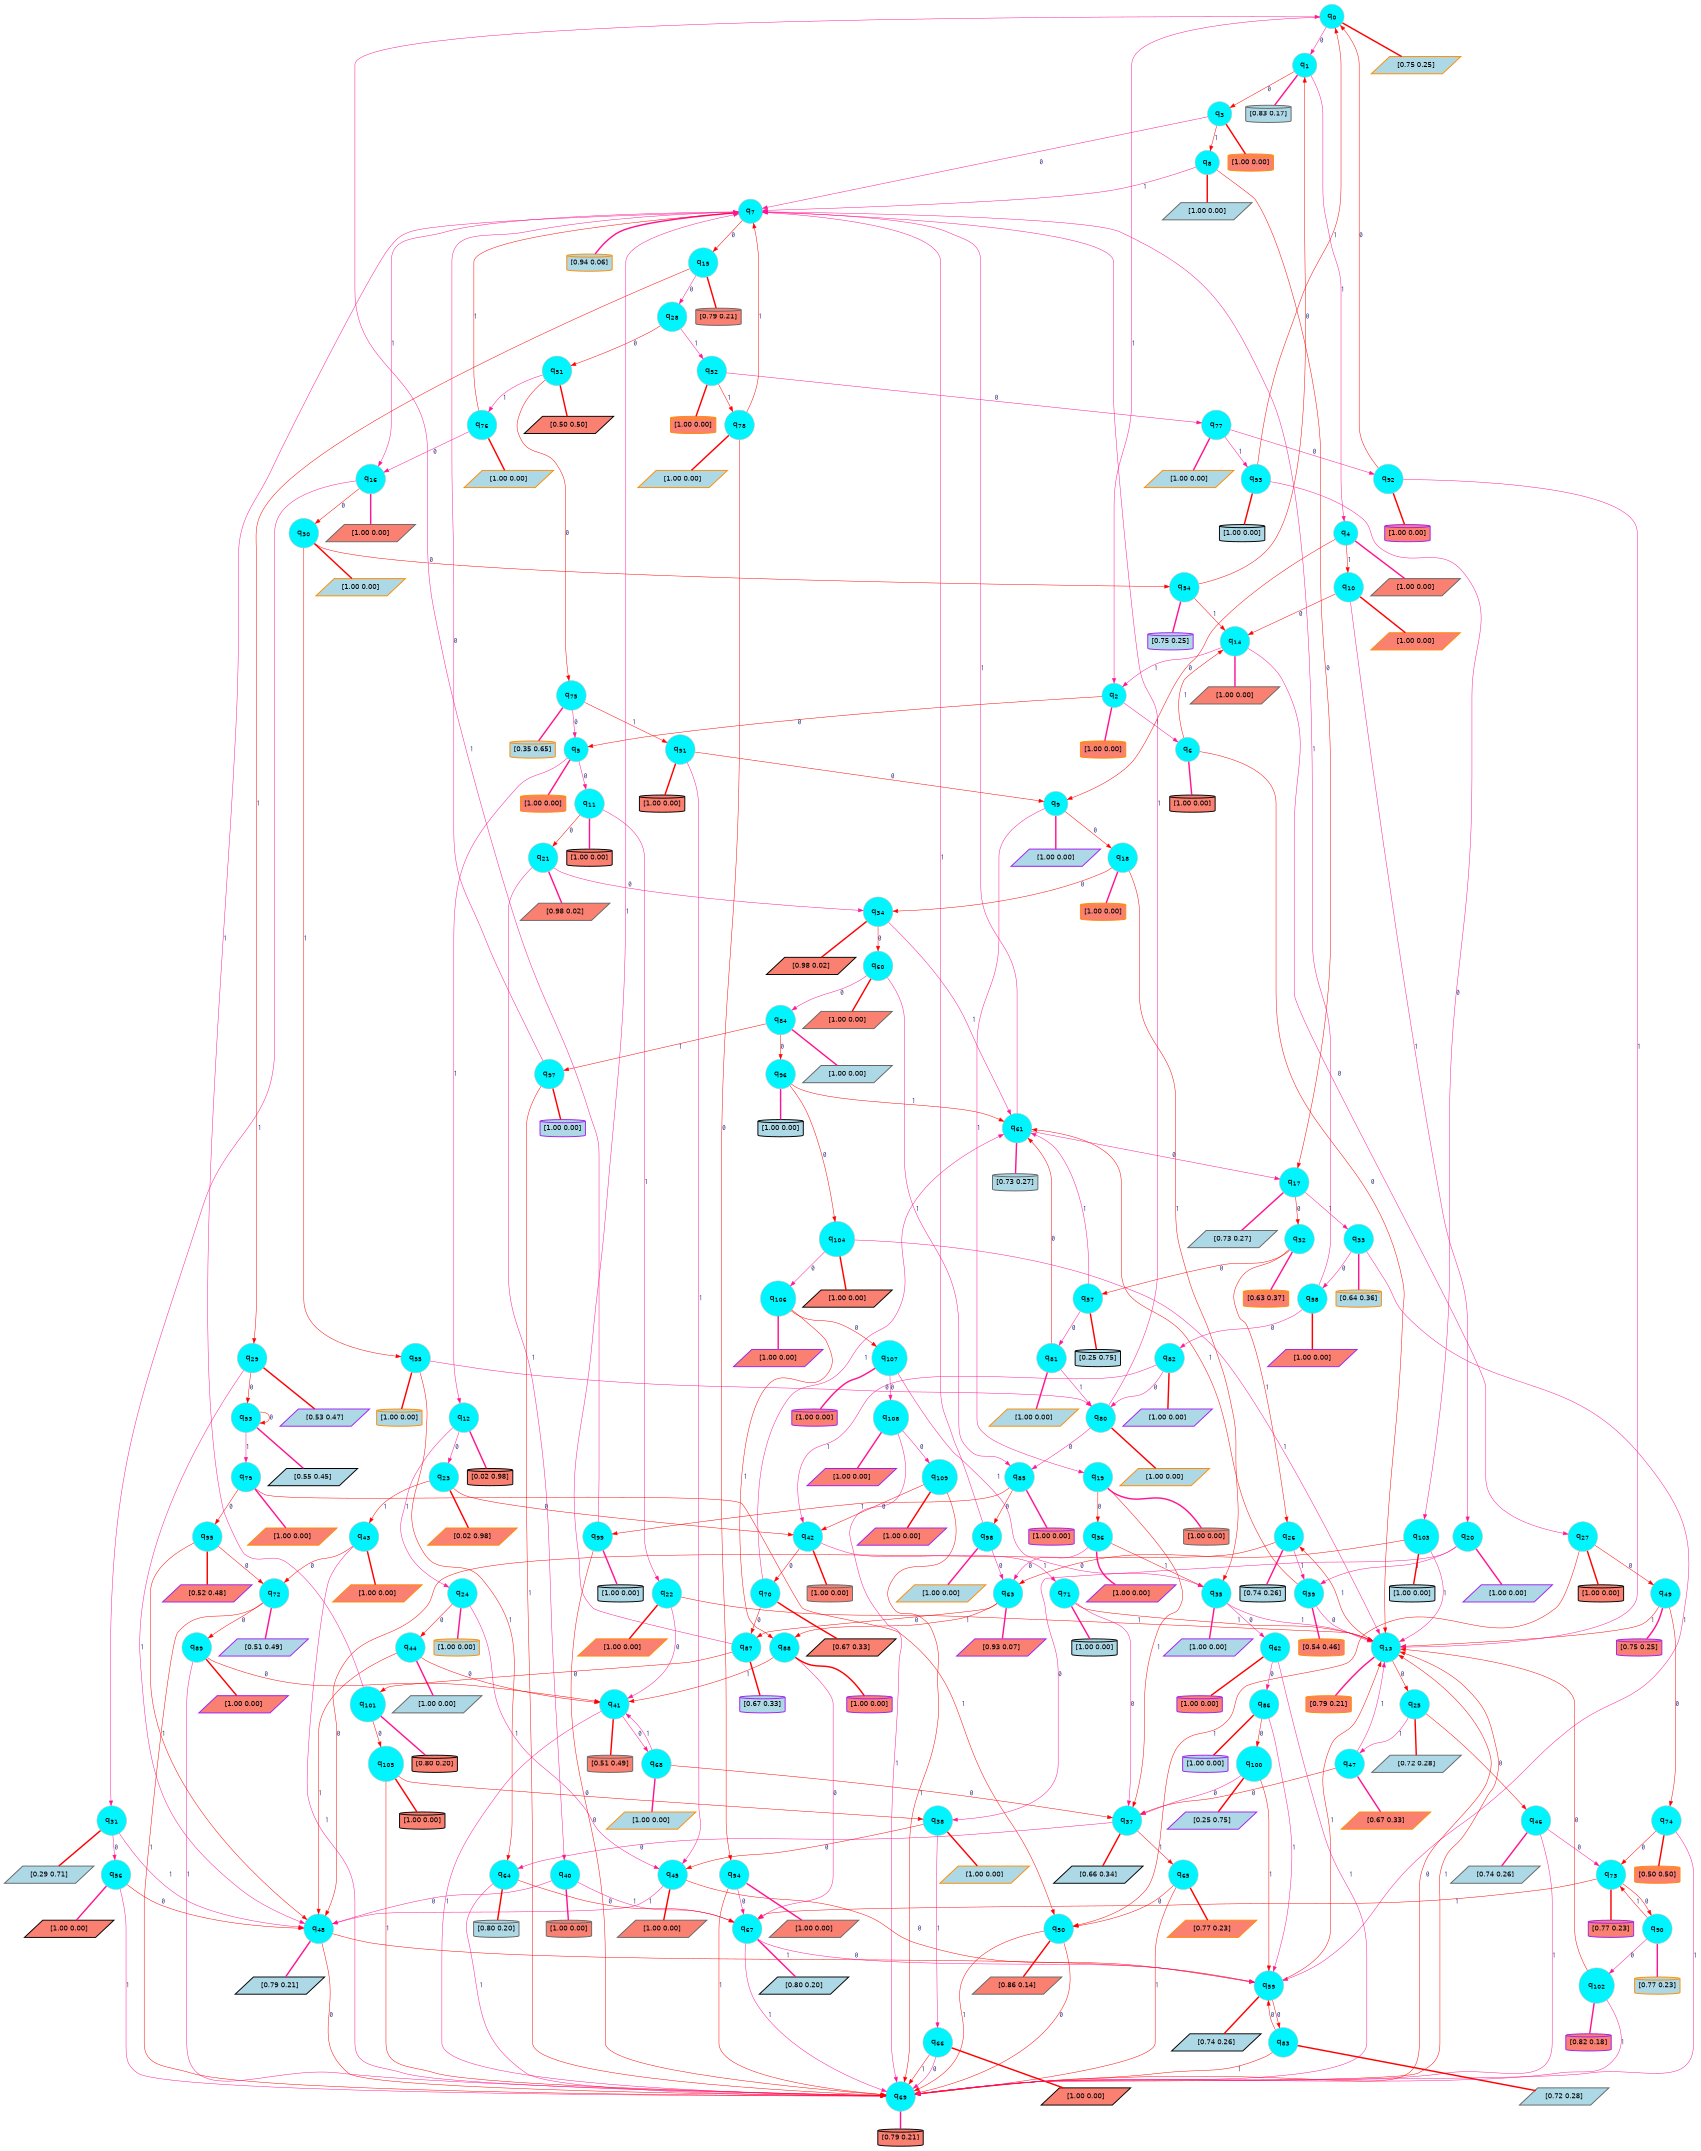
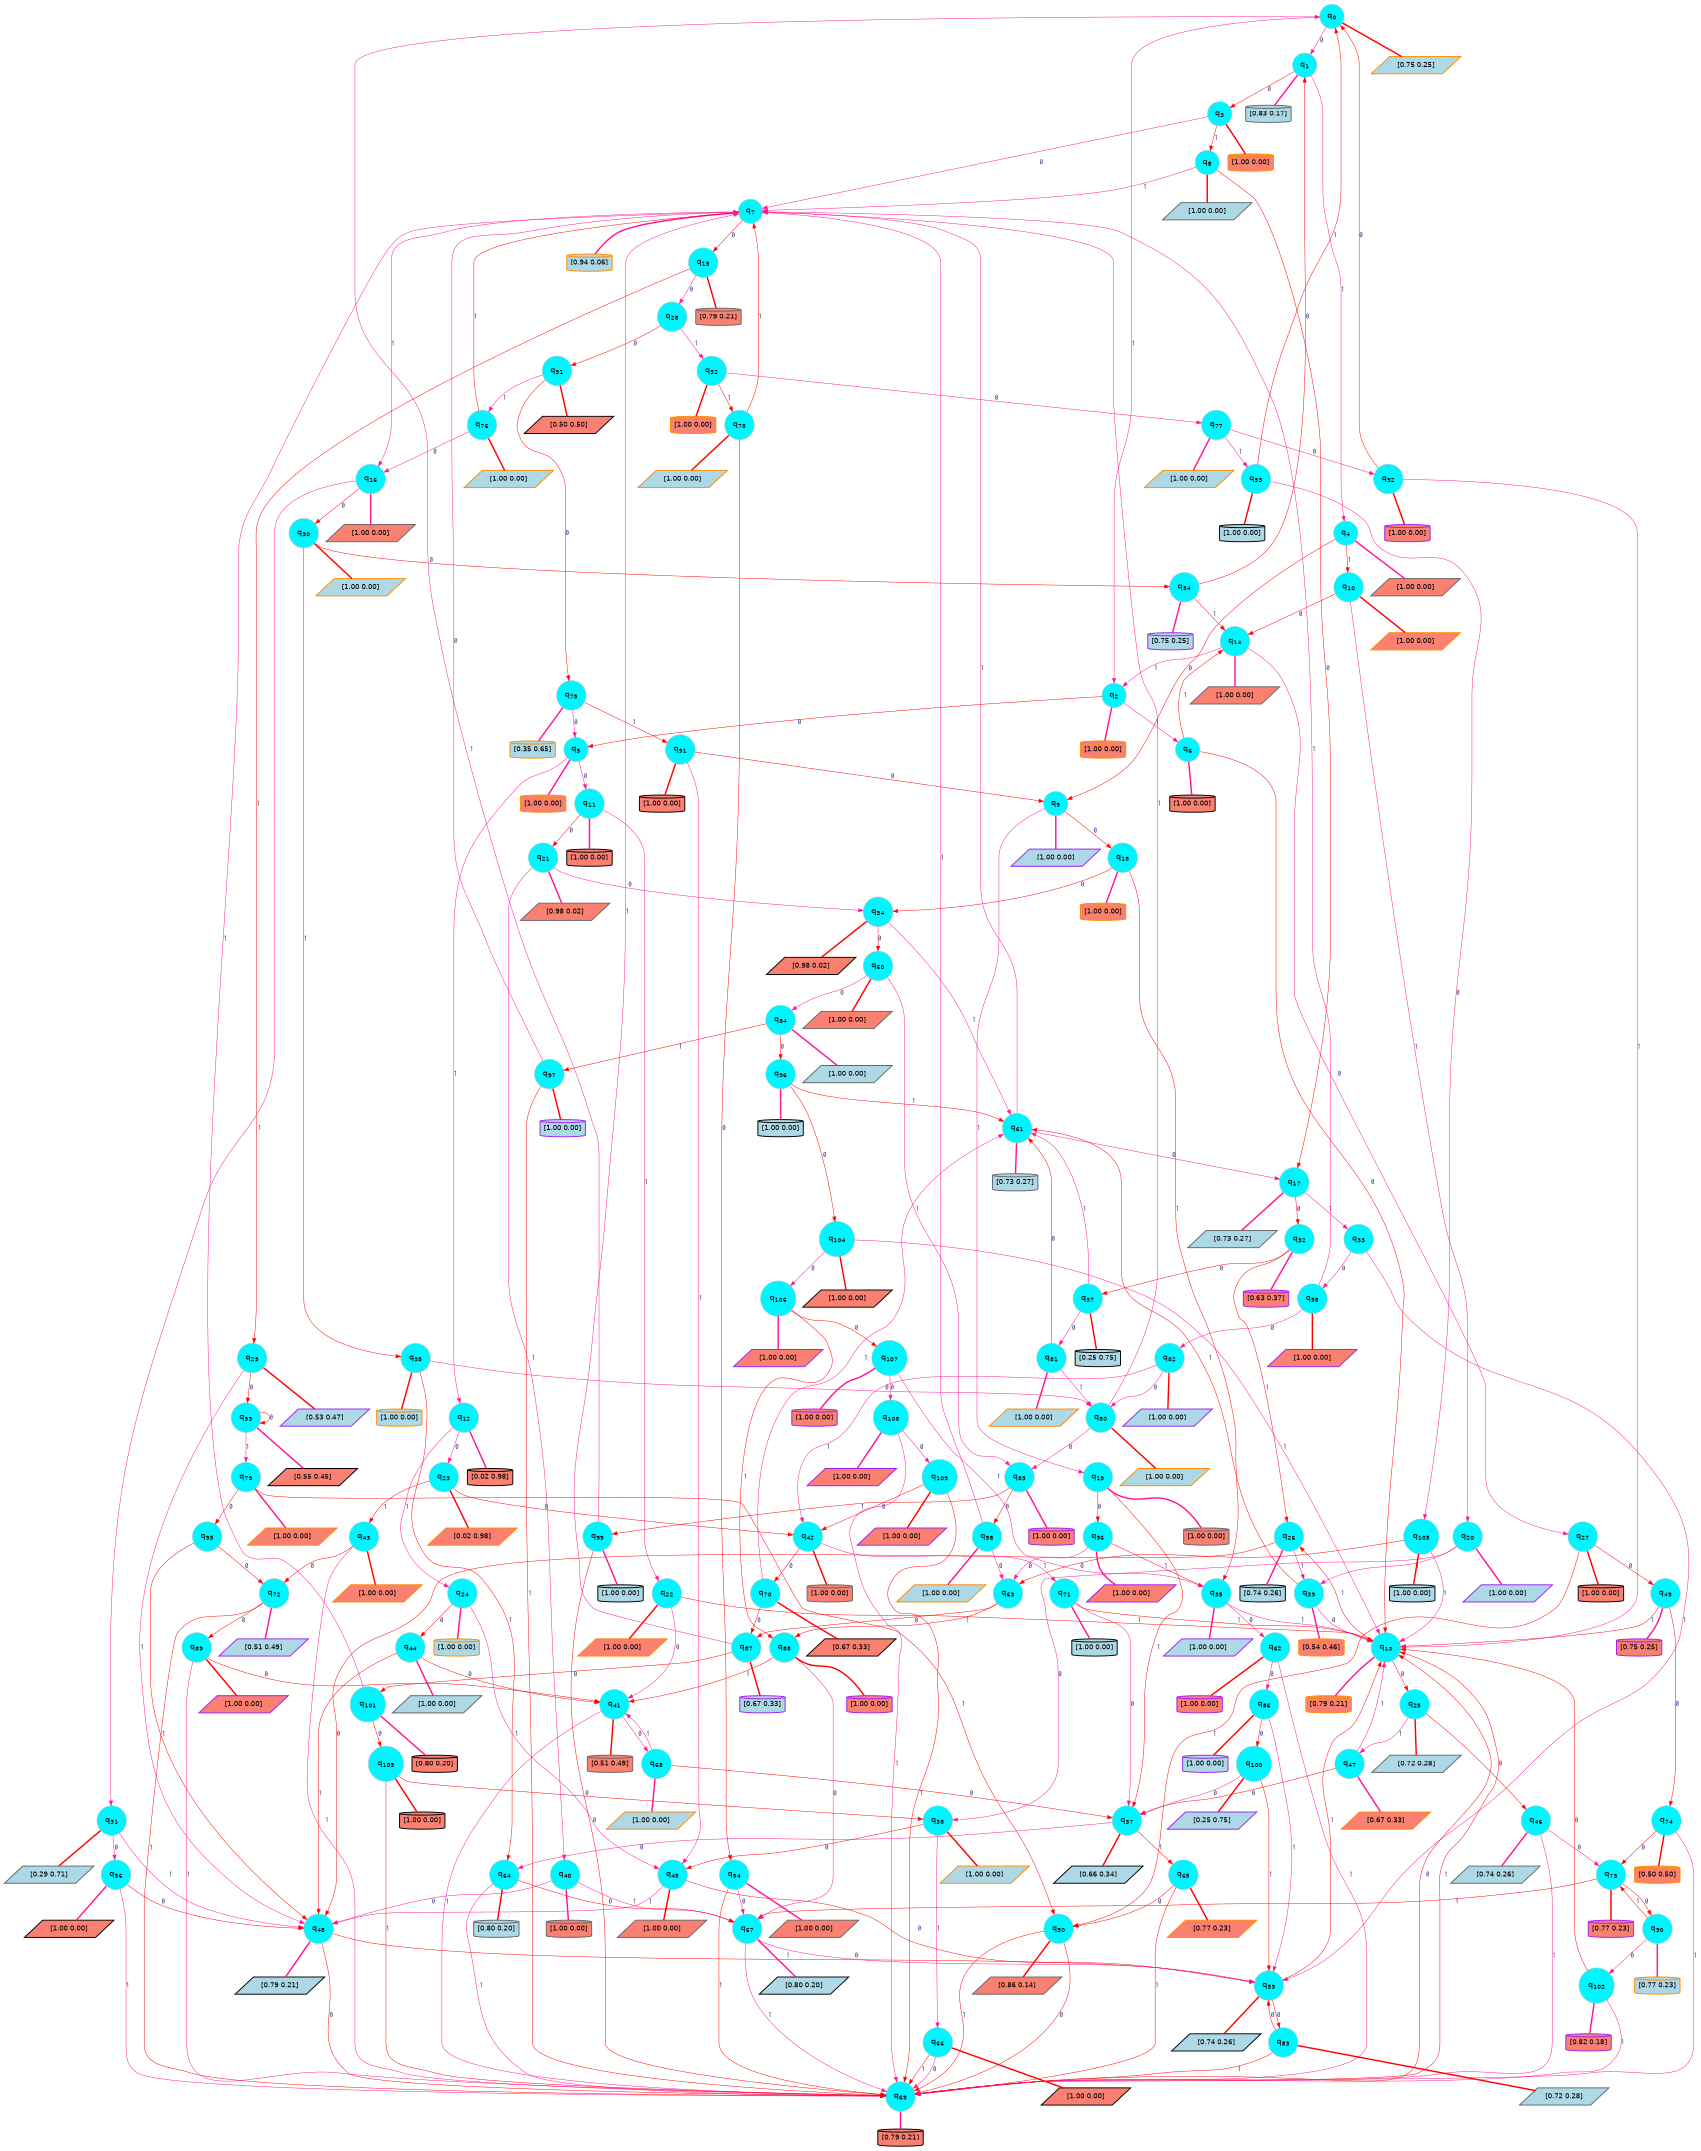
(1266, 1299) -> (1266, 1299)
(1359, 1299) -> none
(313, 1477) -> (313, 1477)
(207, 1593) -> none
(1001, 1647) -> none
